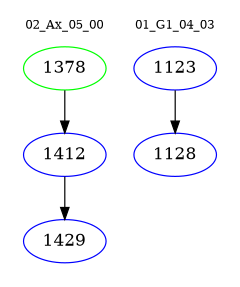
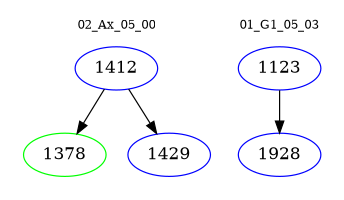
(175, 26) -> (280, 26)
(65, 106) -> (94, 106)
(175, 155) -> (280, 155)
